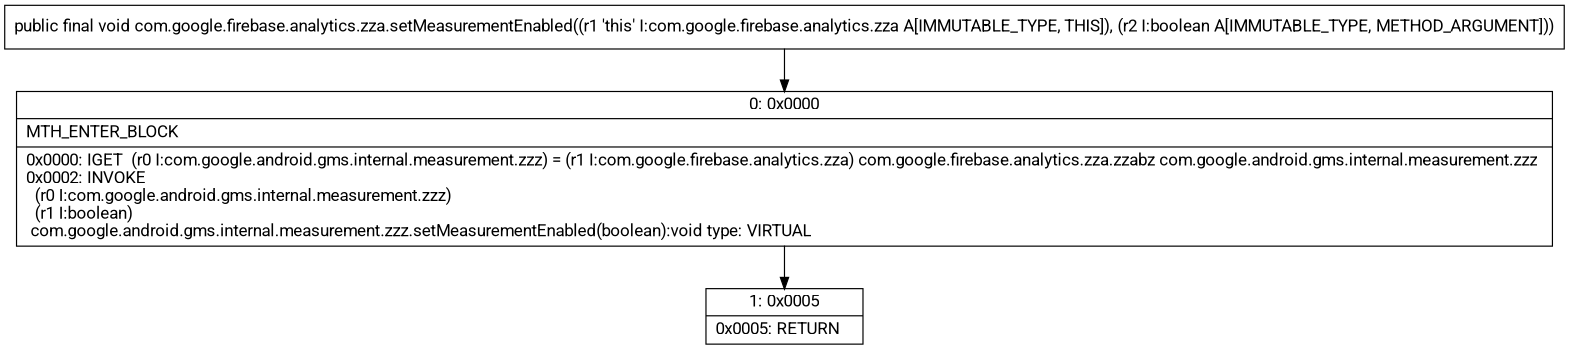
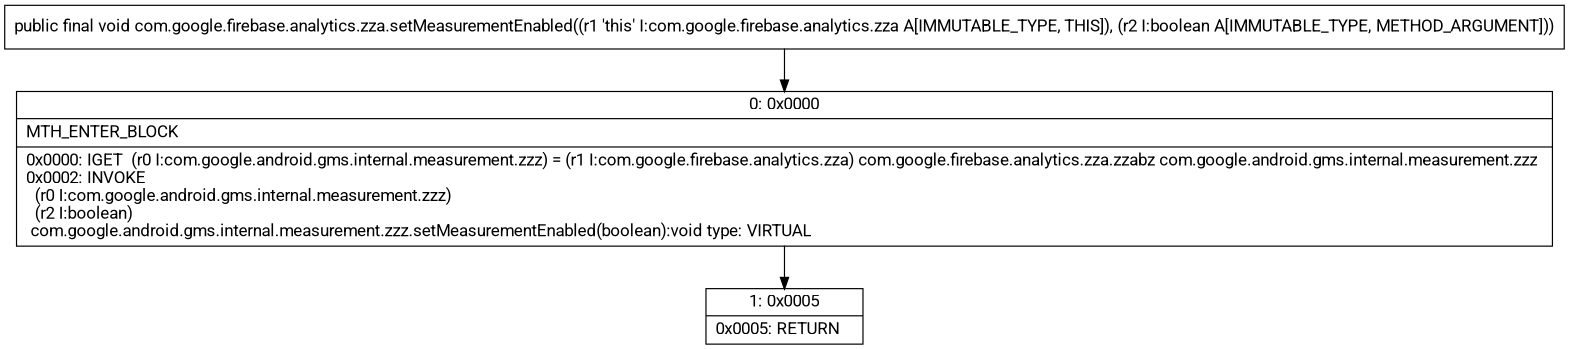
(80, 214) -> (80, 214)
